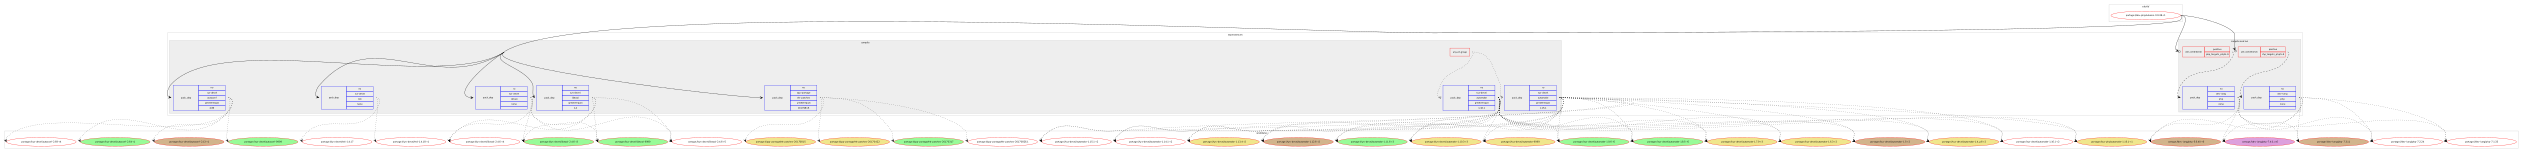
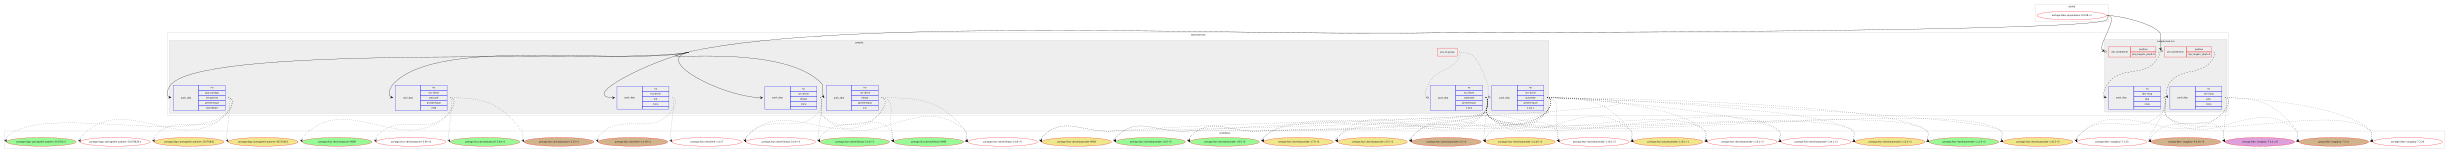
(411, 142) -> (633, 142)
(1298, 142) -> none
(2334, 142) -> (2334, 142)
